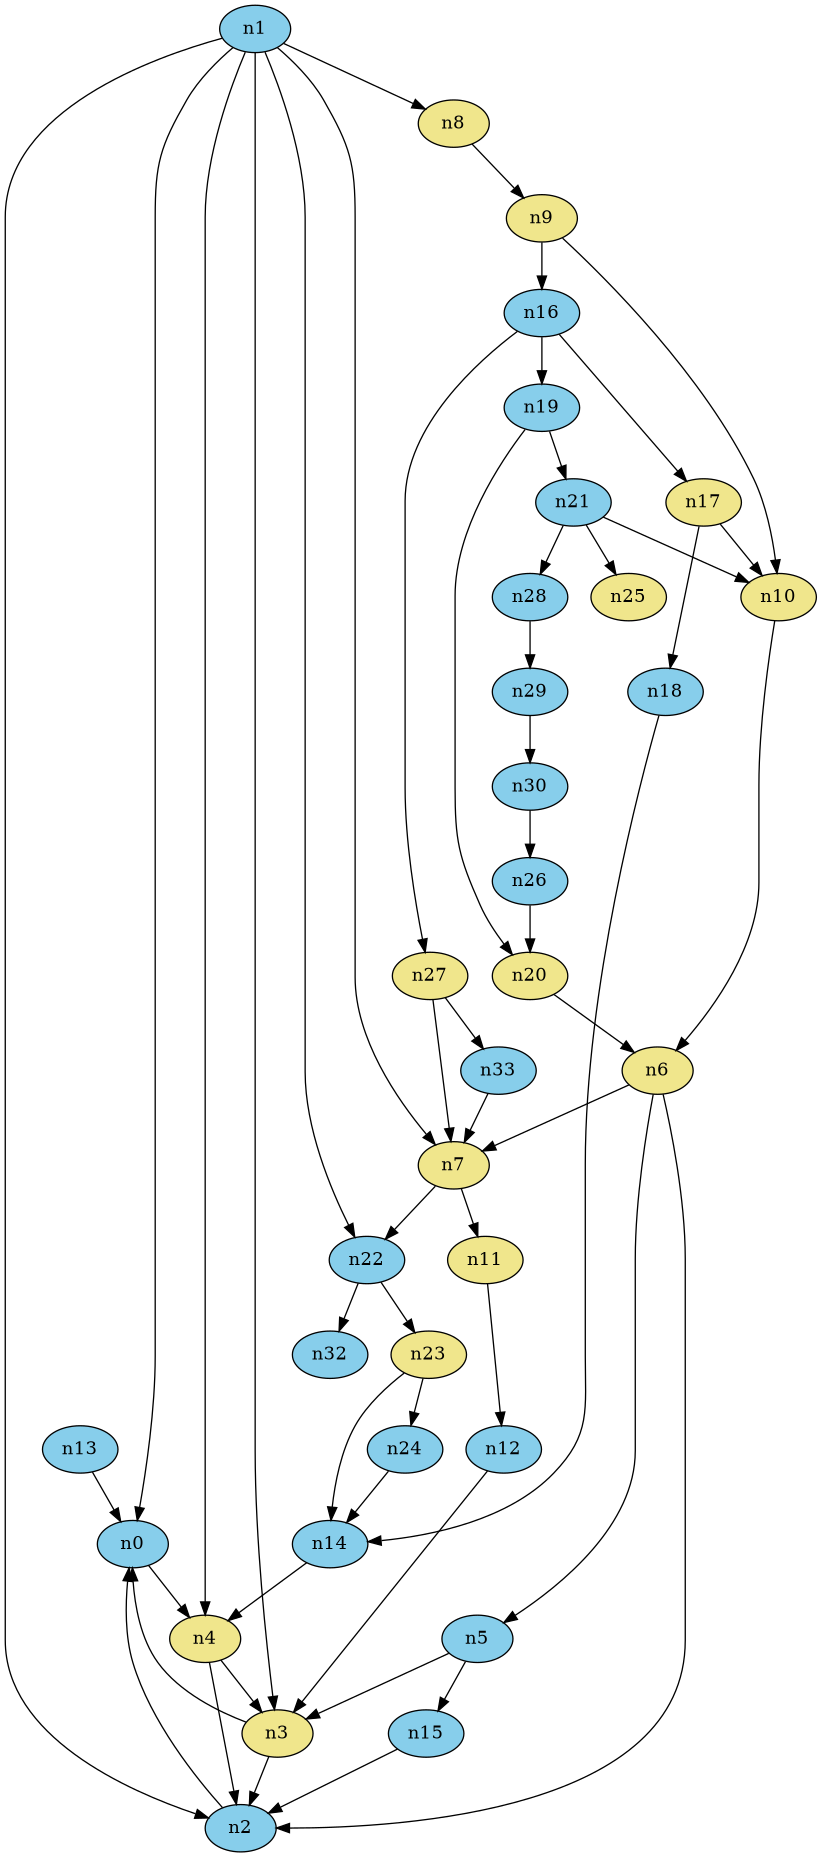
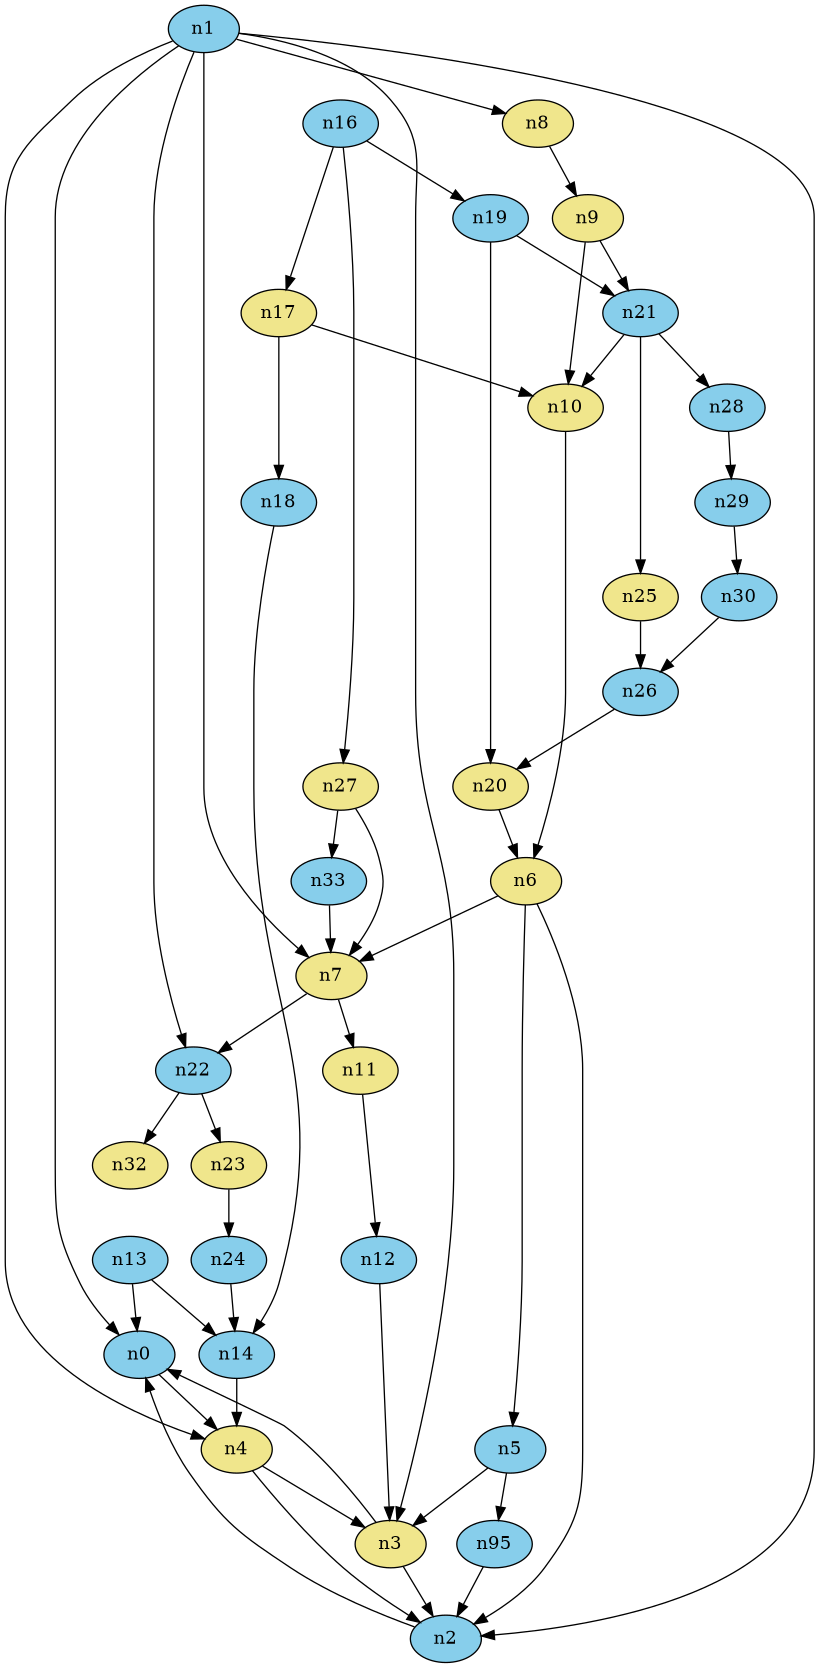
(542, 259) -> (611, 260)
none -> (641, 638)
(330, 1355) -> (130, 1165)
(352, 1431) -> (179, 1303)
(426, 1734) -> (495, 1544)
